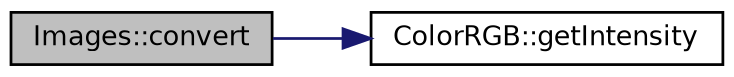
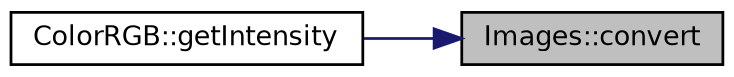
(308, 38) -> (399, 38)
